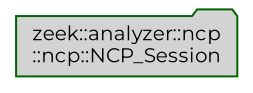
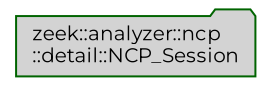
(127, 46) -> (136, 46)
